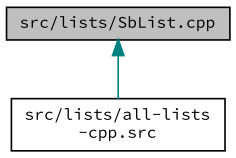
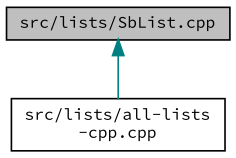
(118, 125) -> (118, 125)
